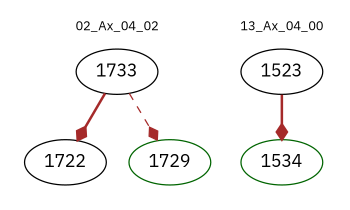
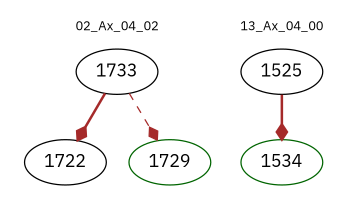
(282, 72) -> (282, 72)
